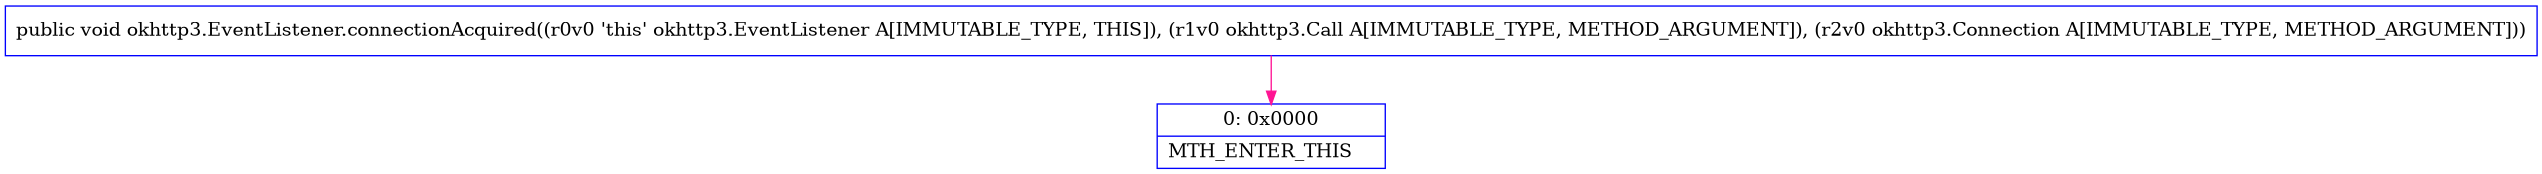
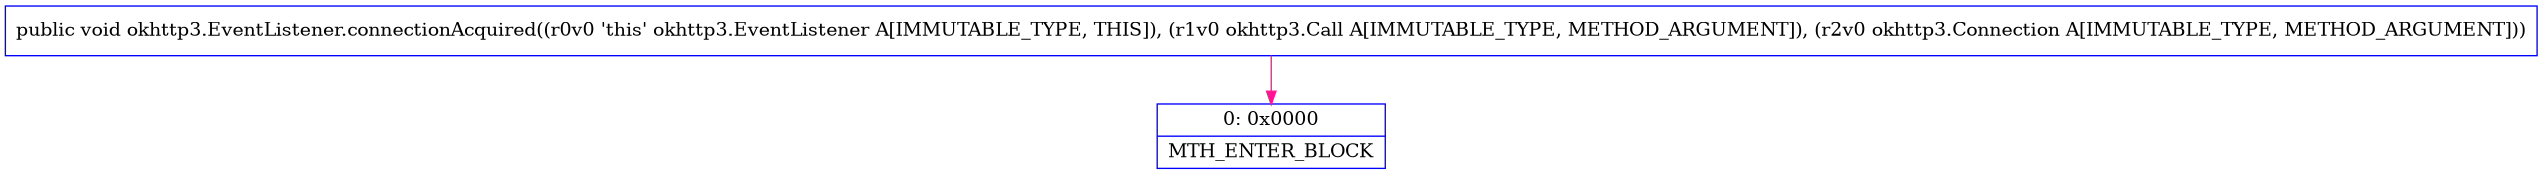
(1260, 152) -> (1271, 152)
